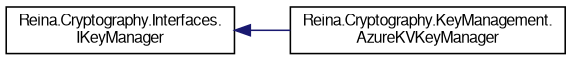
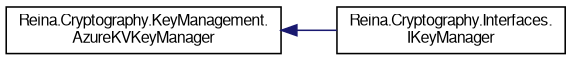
(271, 30) -> (317, 30)
